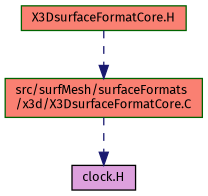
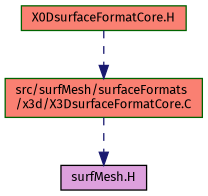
(104, 18) -> (104, 18)
(104, 178) -> (104, 178)
